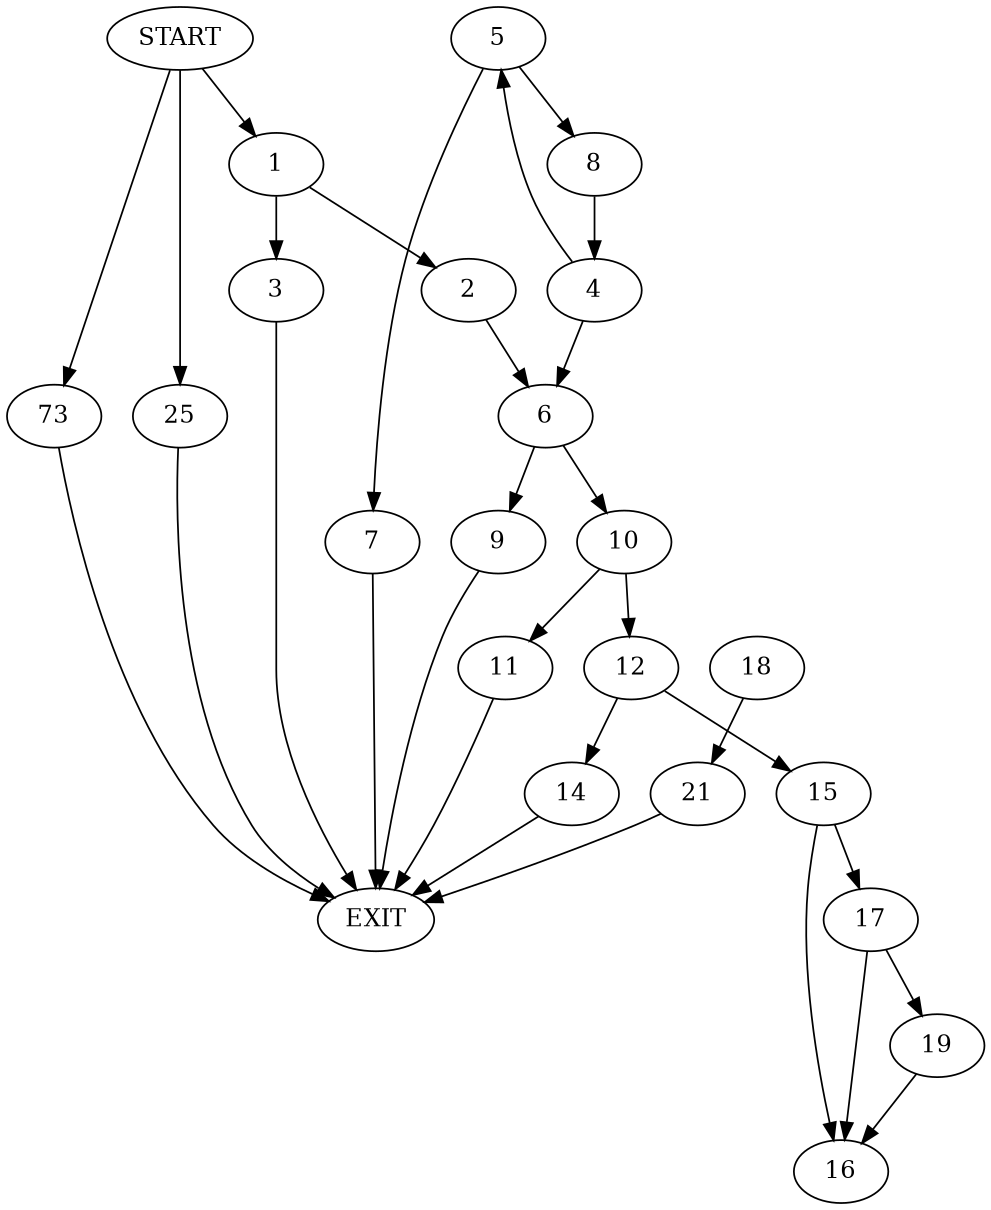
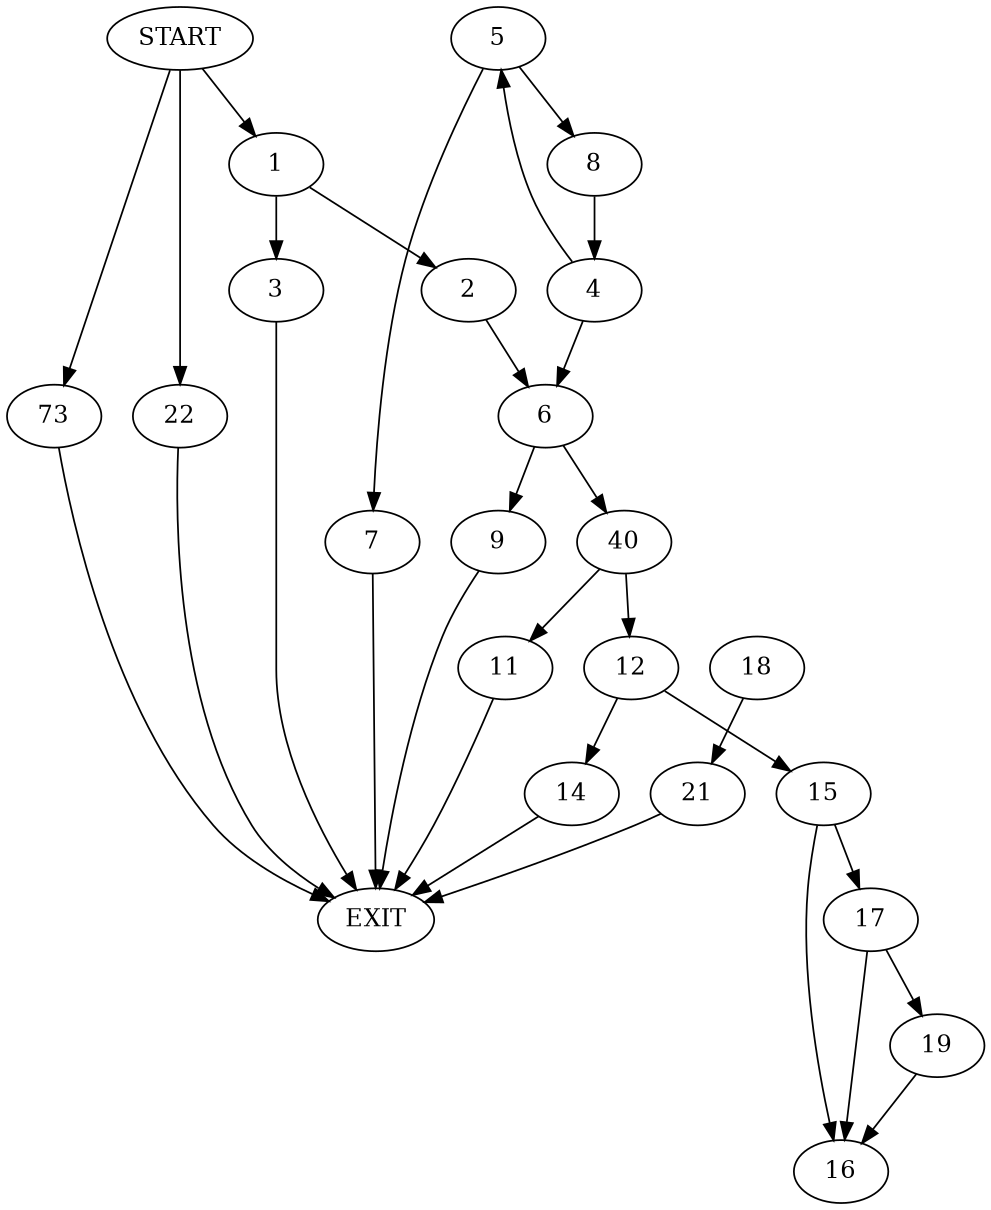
(180, 416) -> (180, 416)
(624, 542) -> (624, 542)
